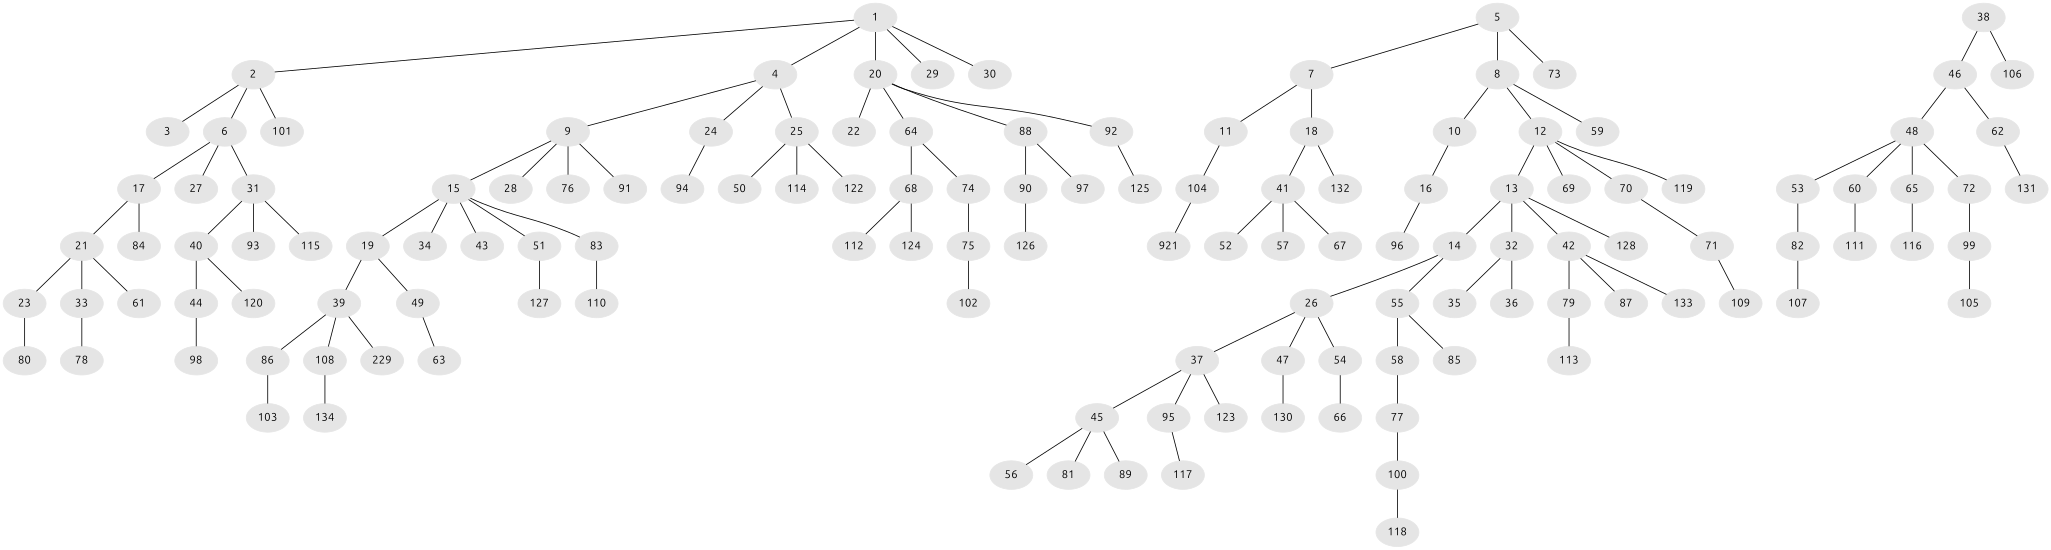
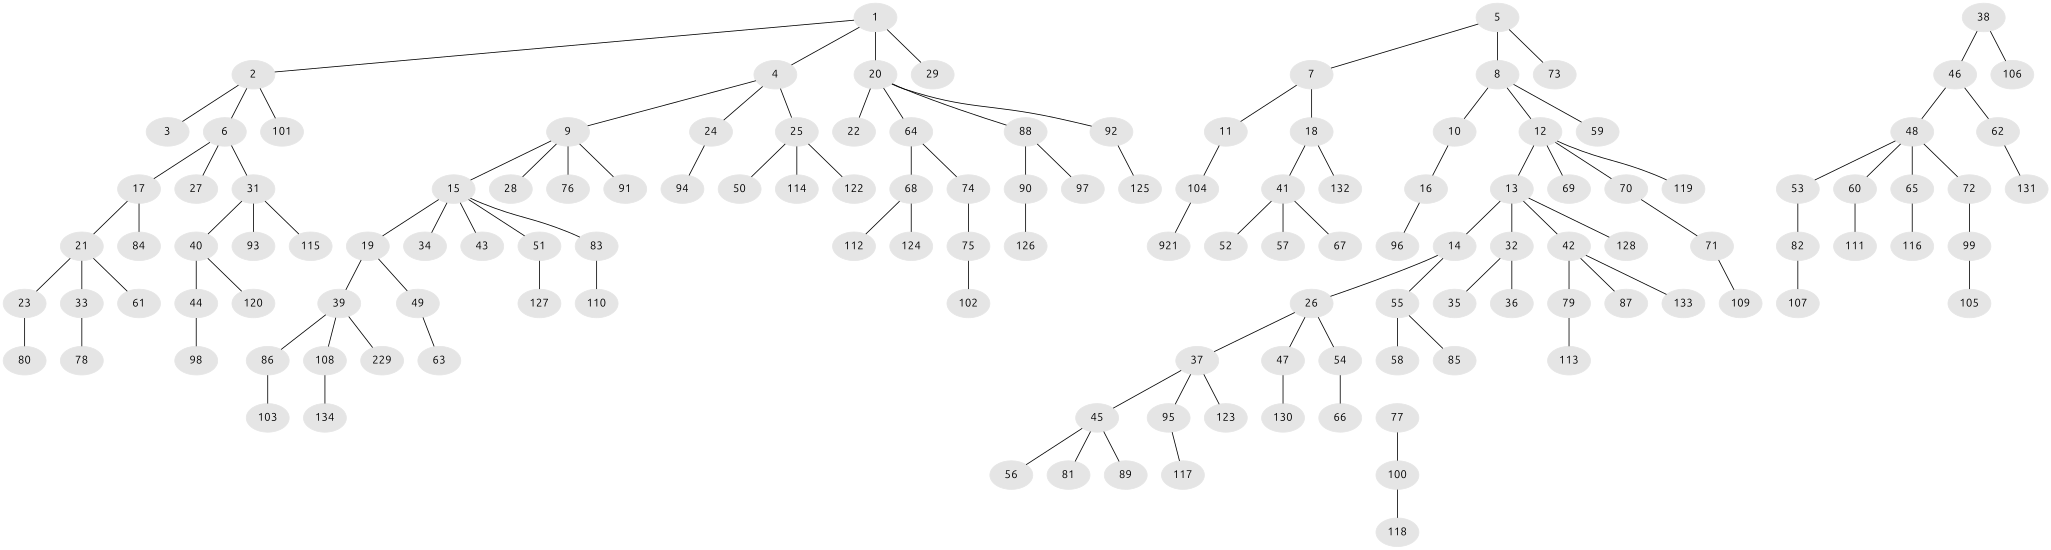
(990, 75) -> none
(1397, 389) -> none
